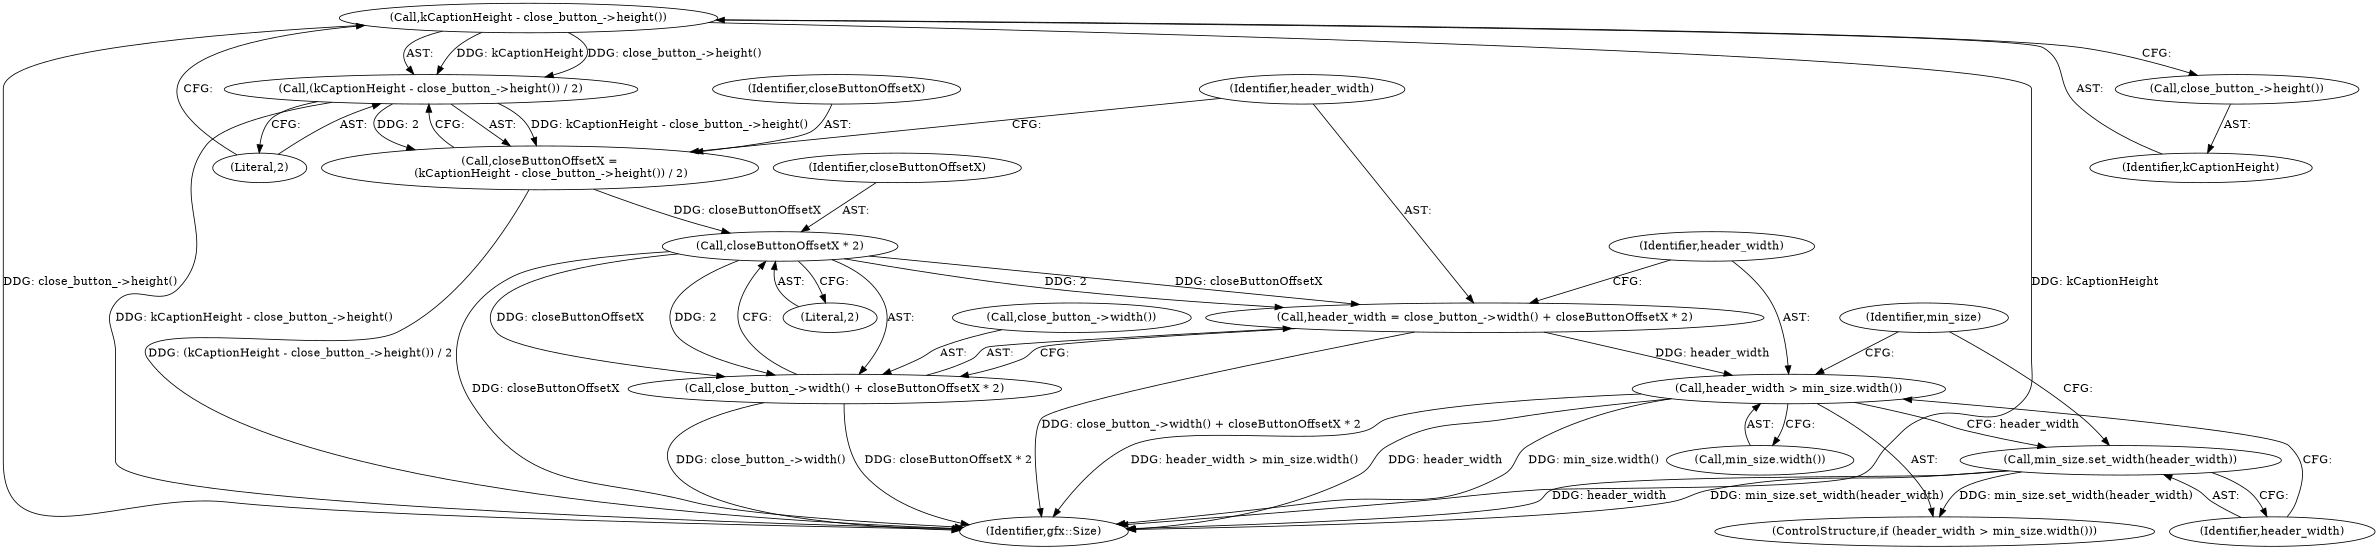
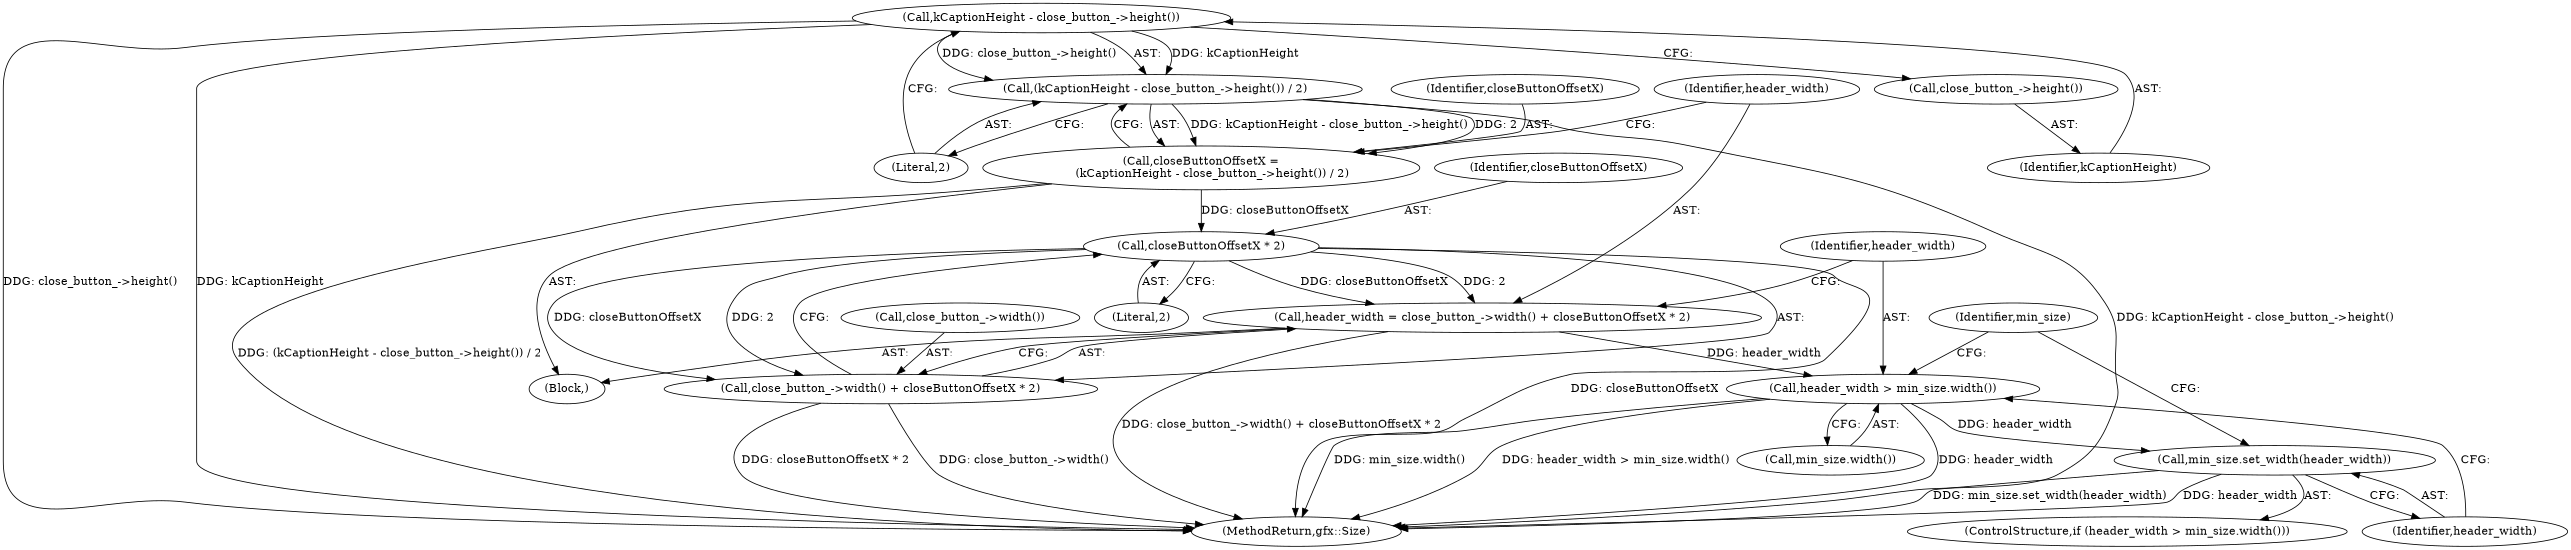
none -> (567, 389)
(2023, 425) -> (2015, 425)
(1880, 445) -> none
(2076, 496) -> (2320, 496)
(1044, 532) -> (1296, 532)
